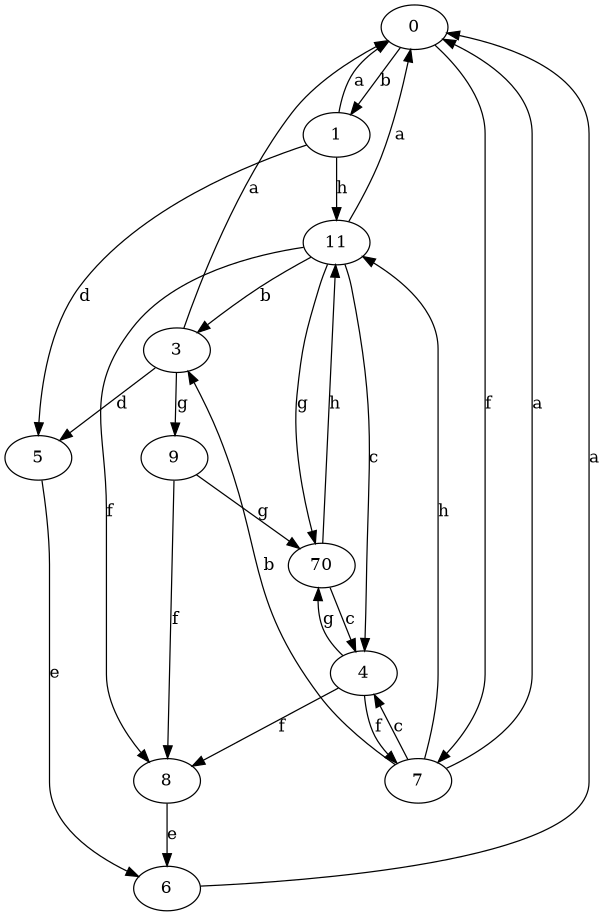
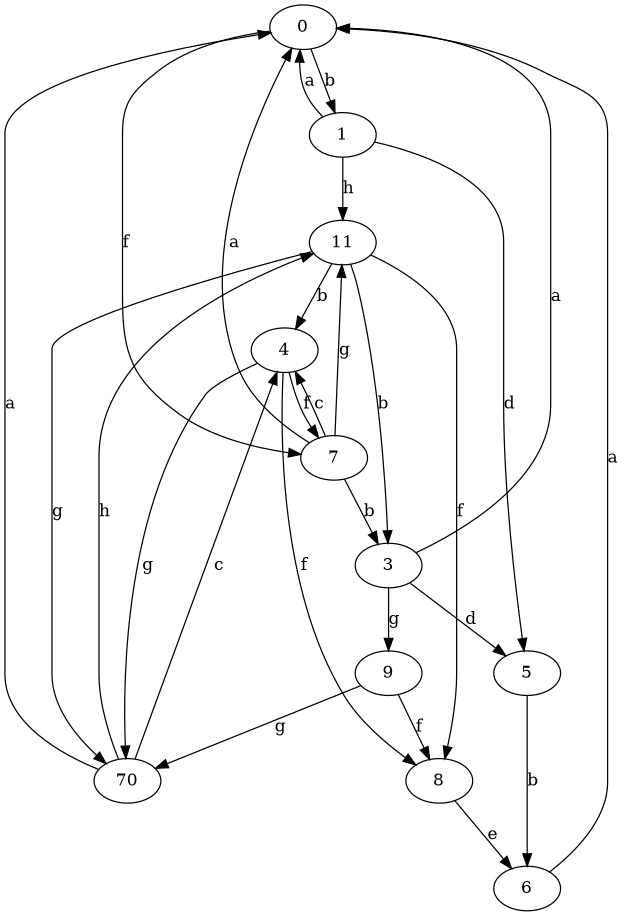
(386, 144) -> (5, 333)
(374, 458) -> (323, 296)
(444, 512) -> (345, 350)
(55, 673) -> (533, 781)
